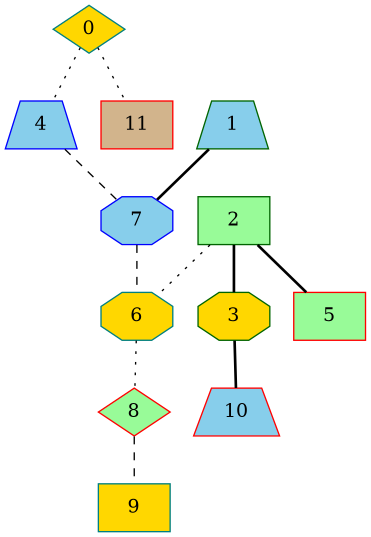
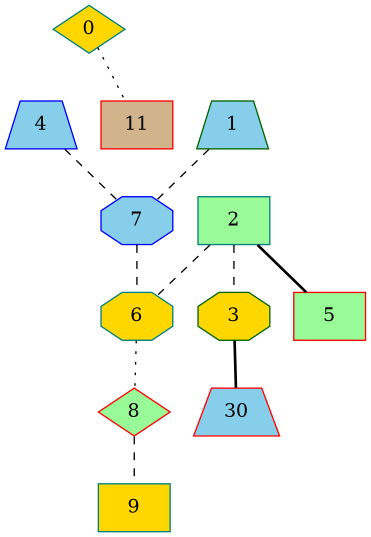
(67, 74) -> none
(183, 174) -> (183, 174)
(234, 221) -> (234, 221)
(234, 269) -> (234, 269)
(184, 270) -> (184, 270)
(237, 412) -> (237, 412)
